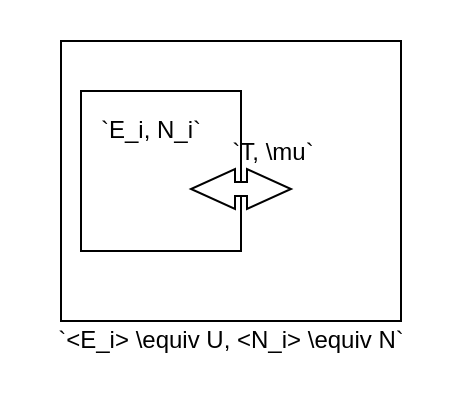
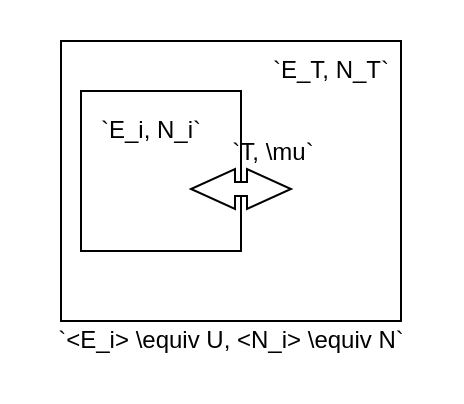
none -> (331, 71)
